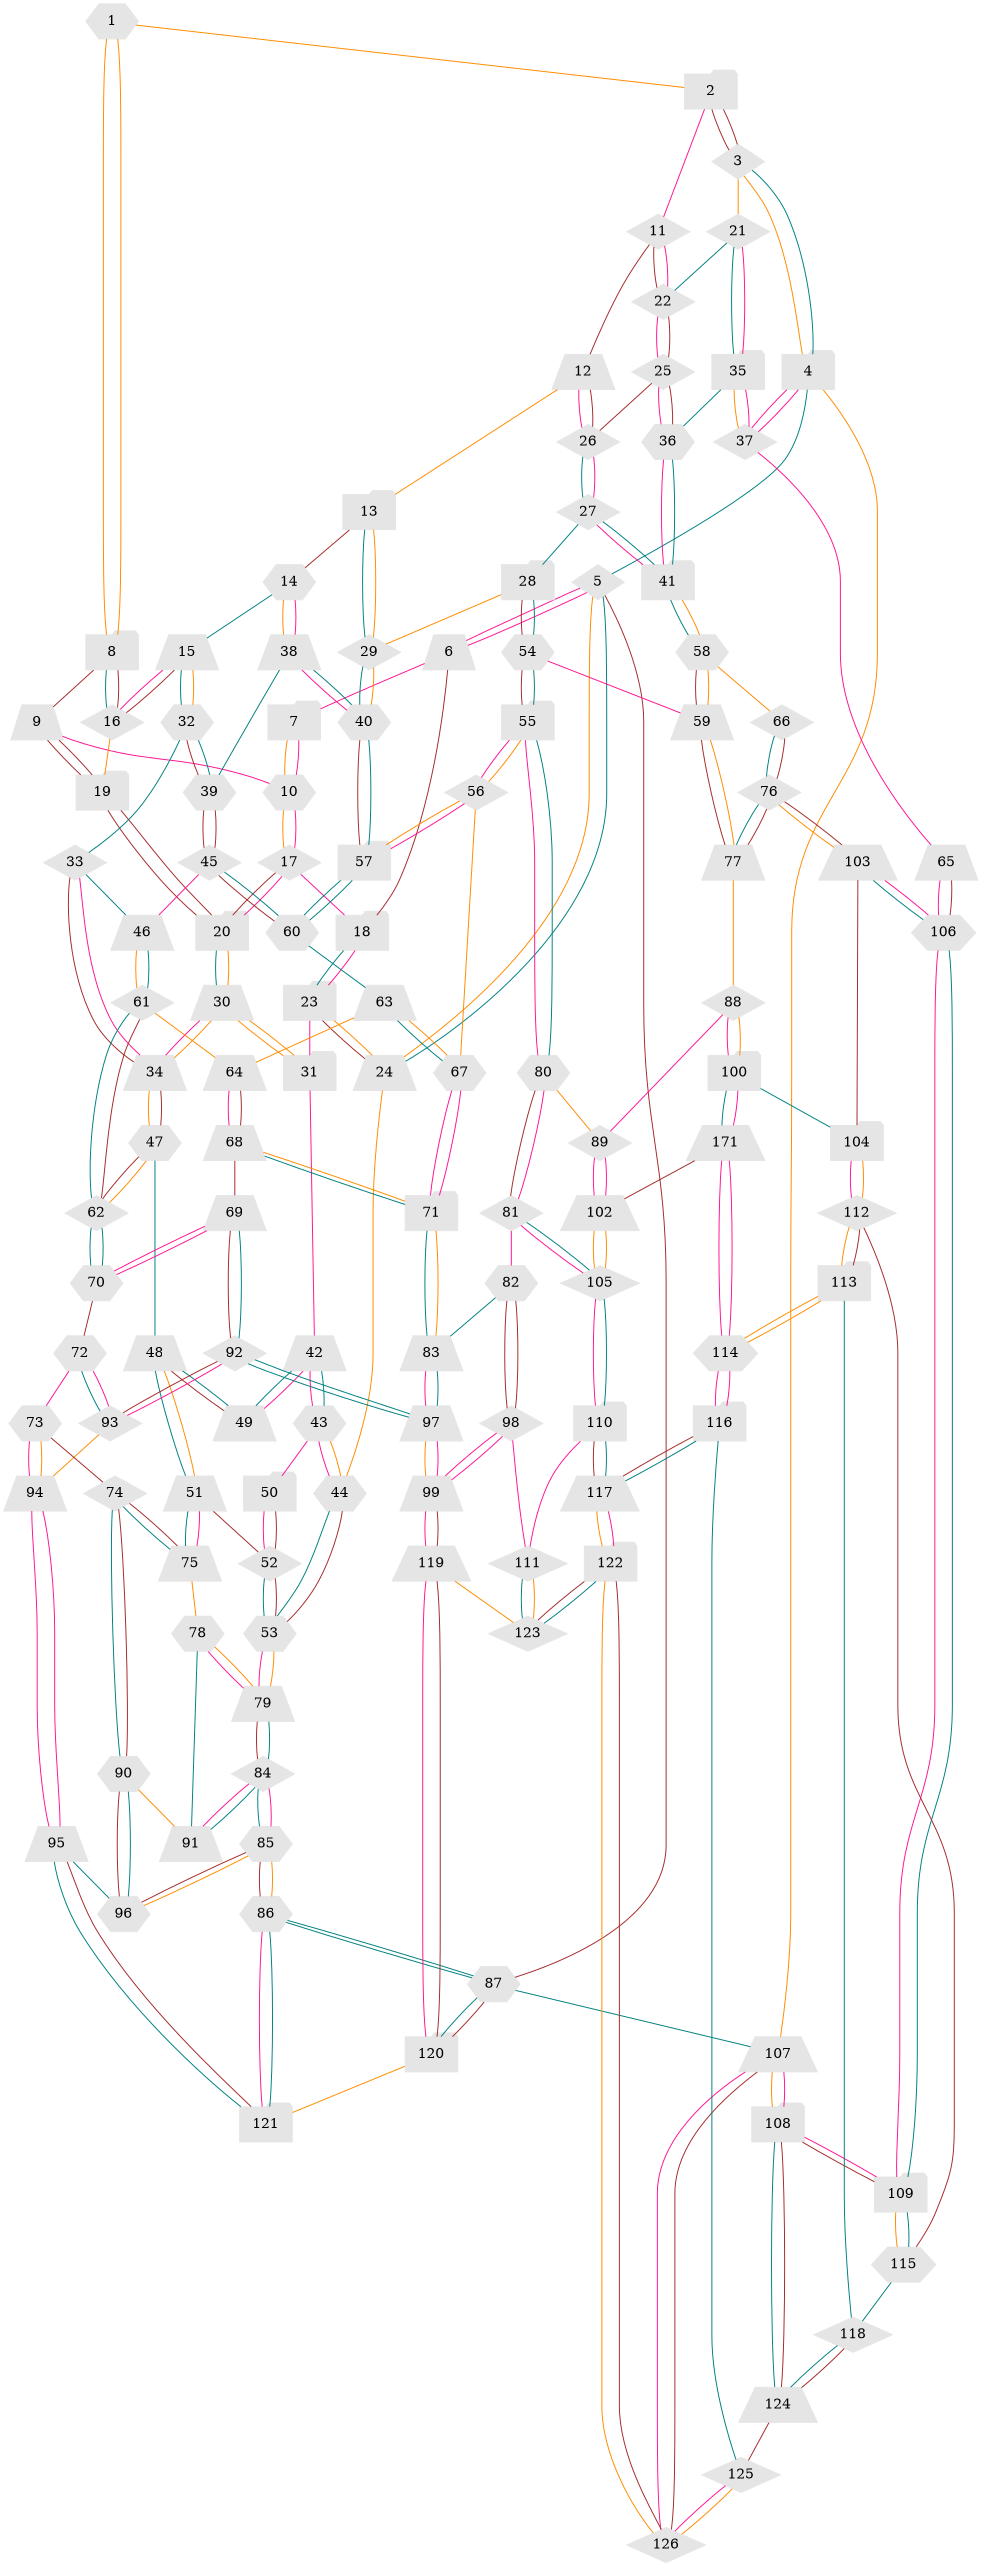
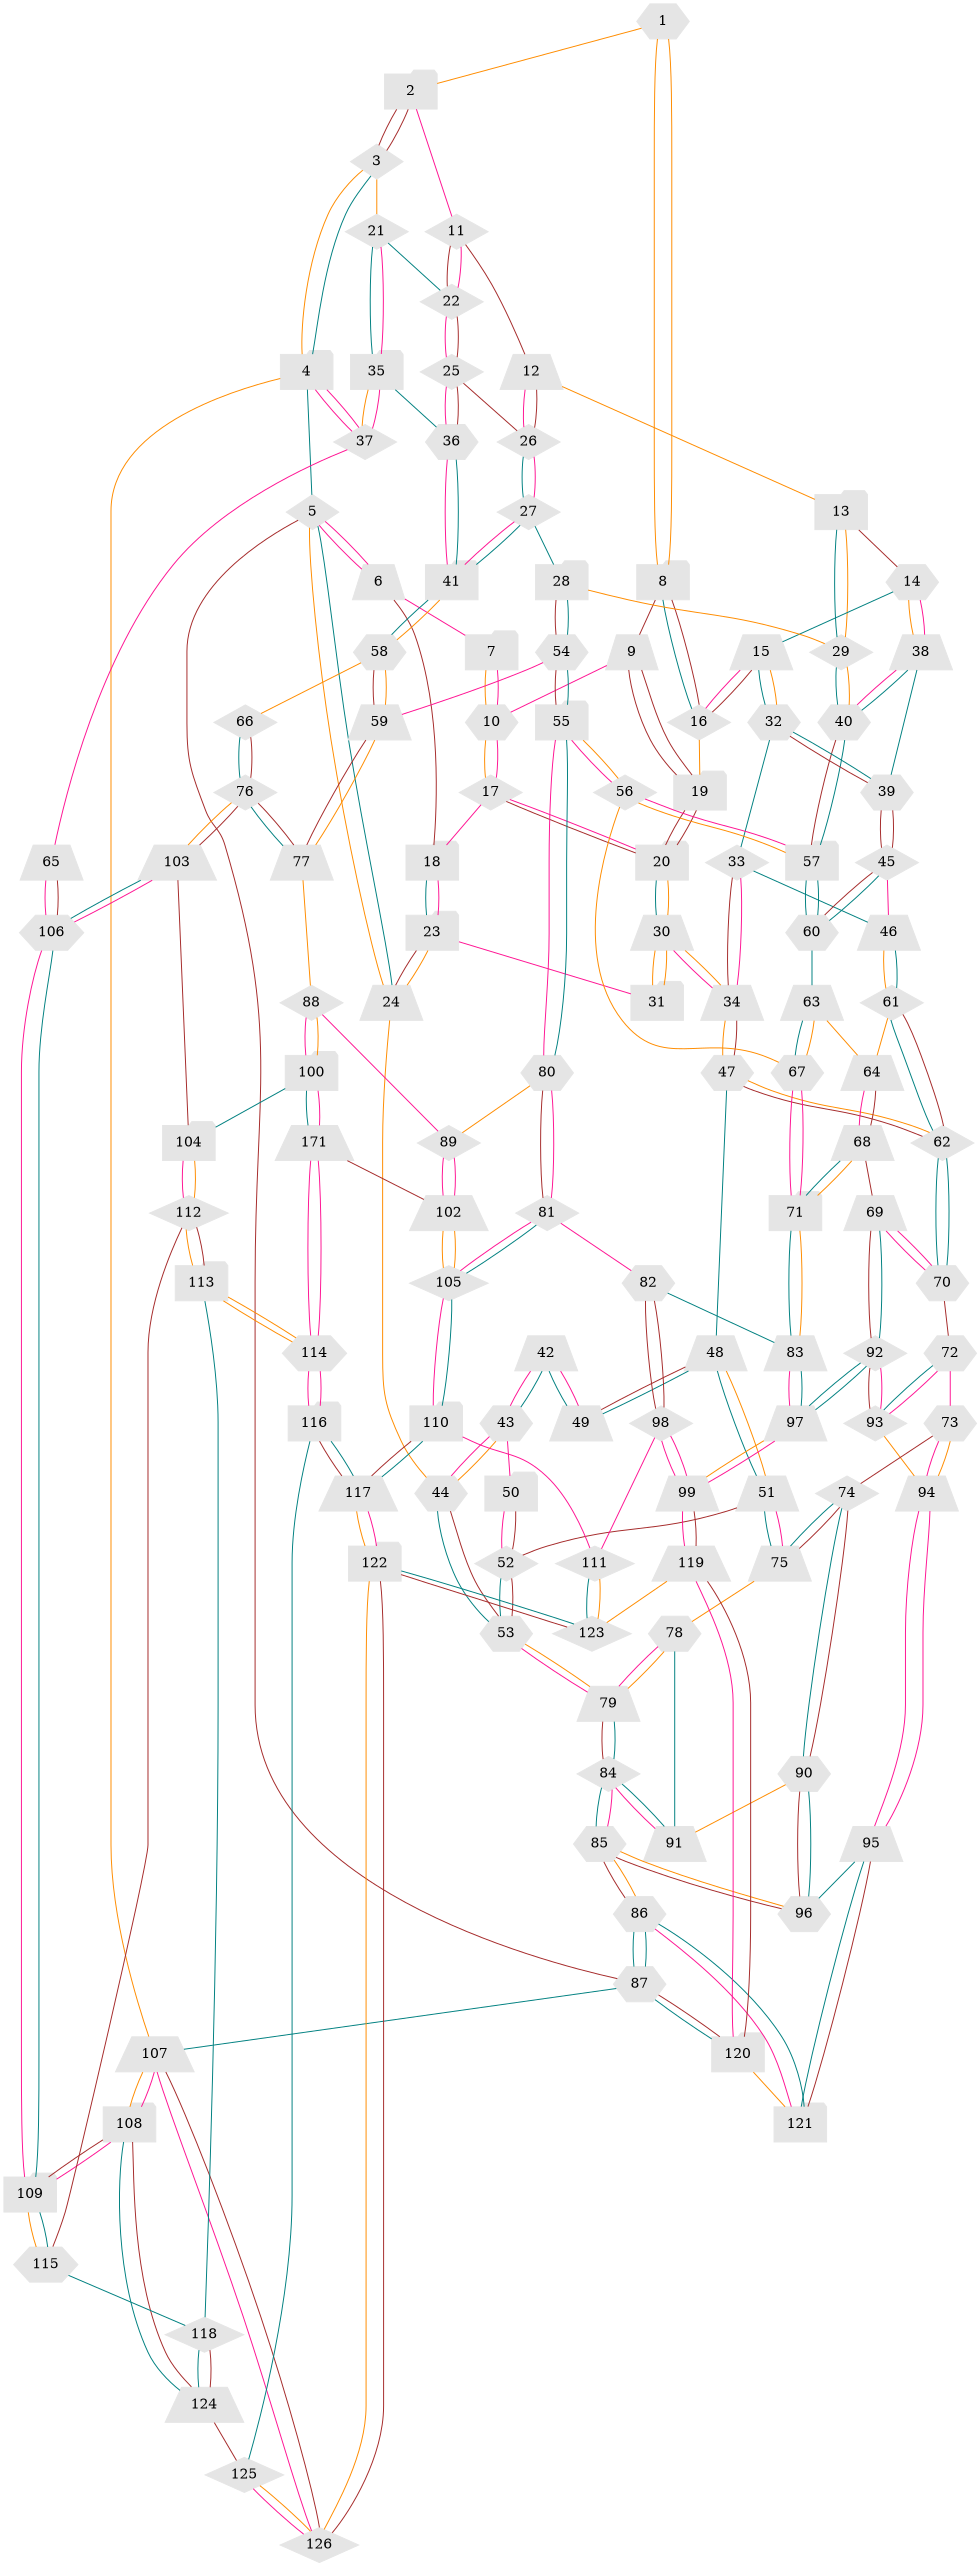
(312, 1213) -> none
